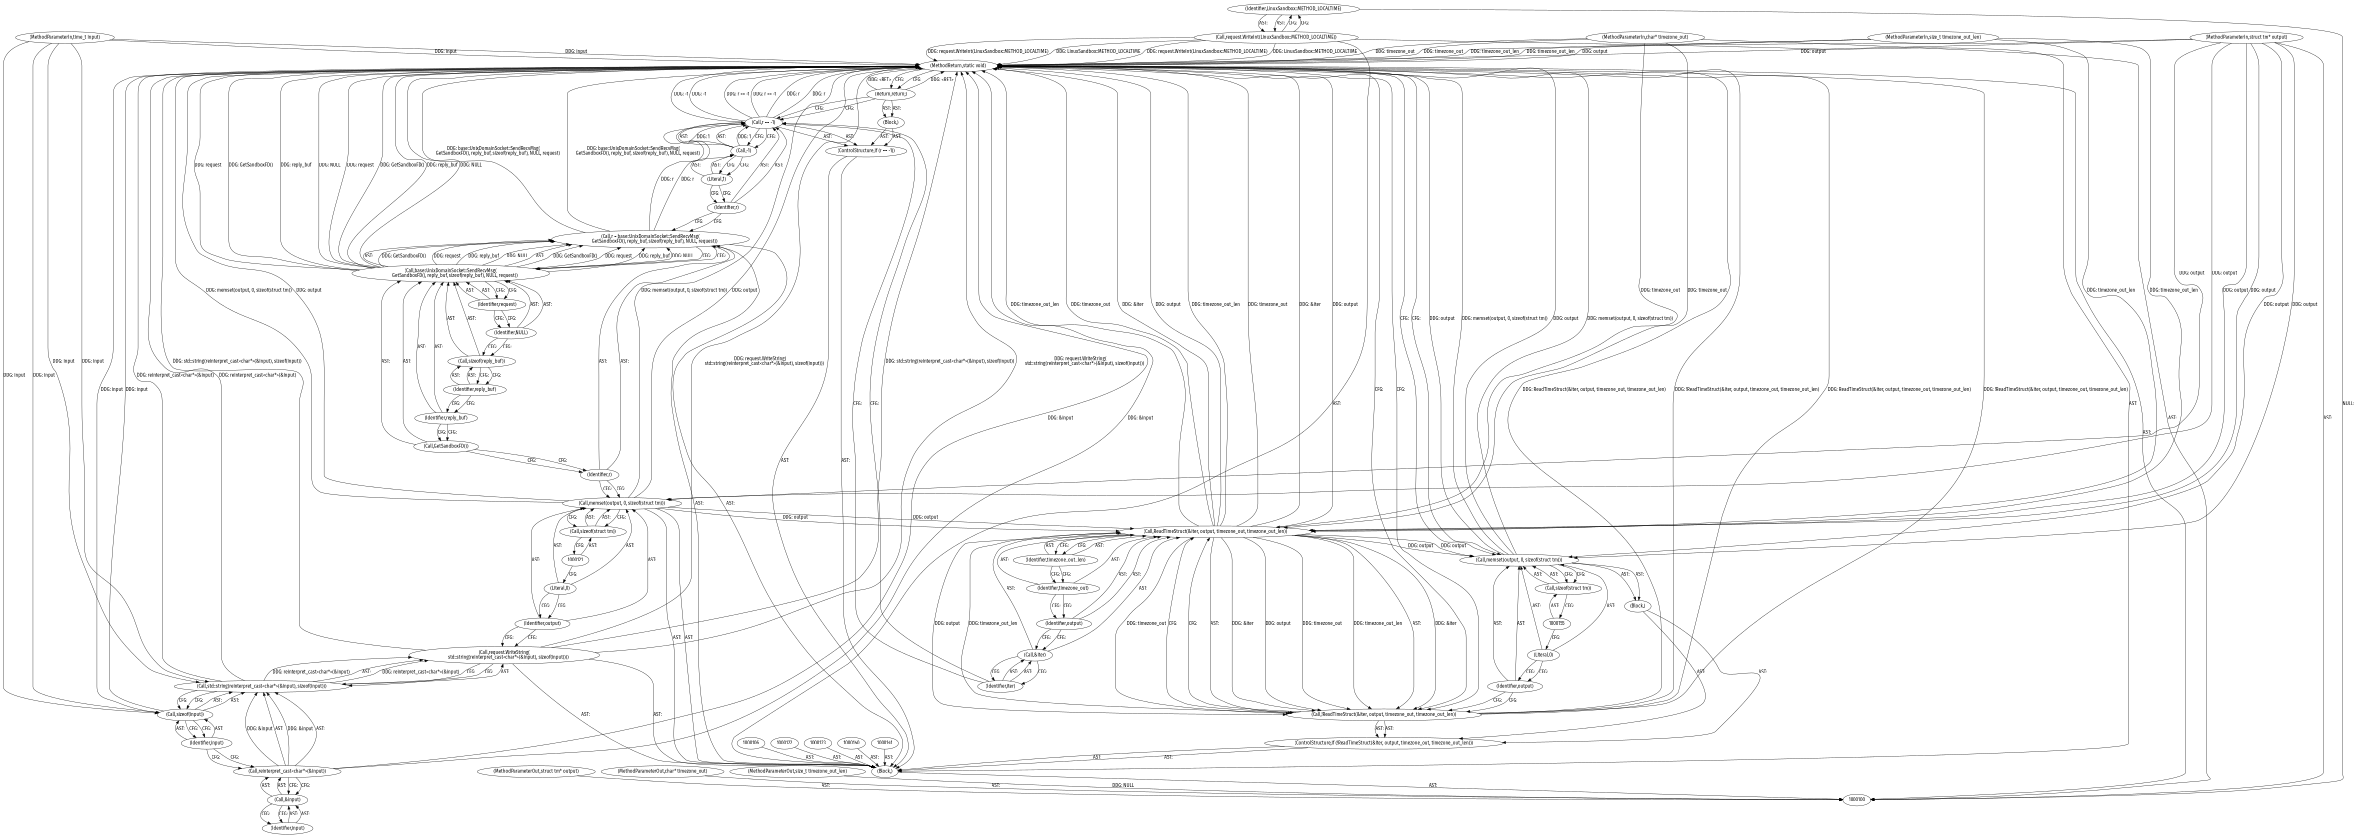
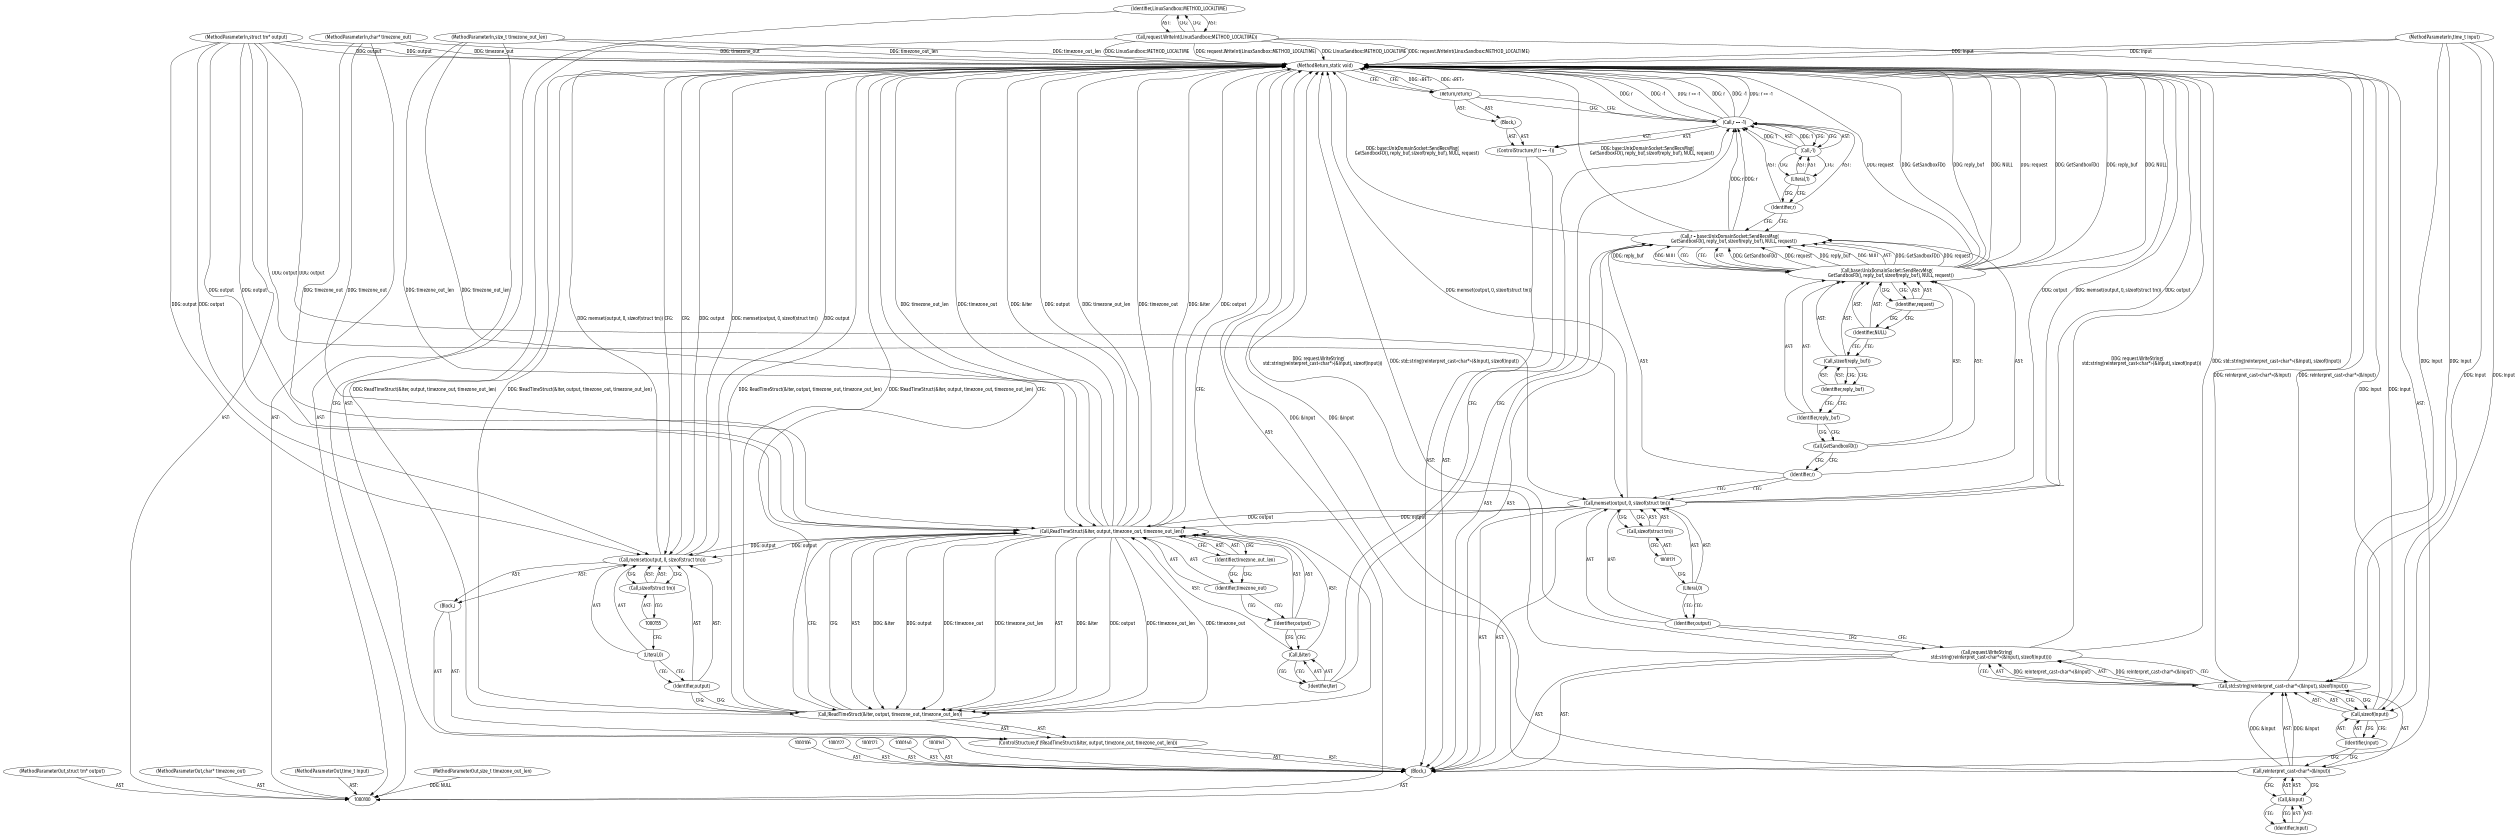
none -> (340, 365)
(2349, 404) -> (338, 404)
none -> (332, 772)
